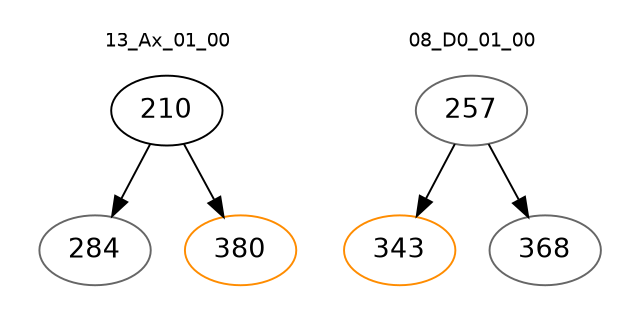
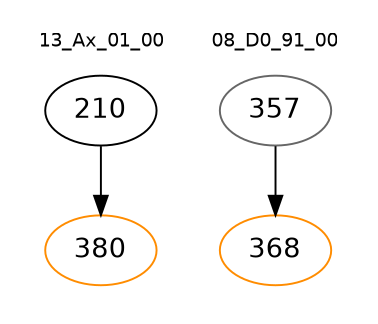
(472, 42) -> (276, 42)
(471, 111) -> (276, 111)
(95, 250) -> none
(400, 250) -> none
(545, 250) -> (276, 250)
